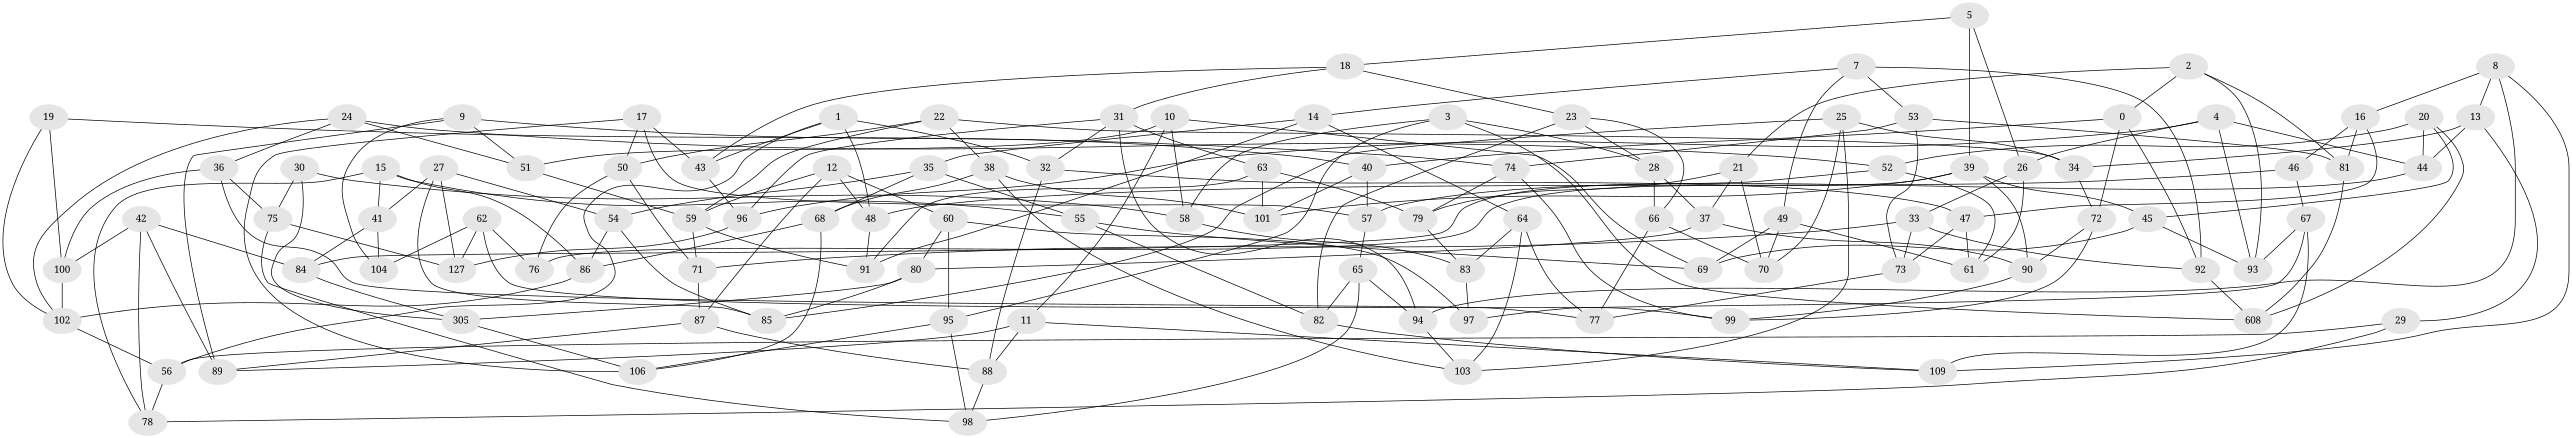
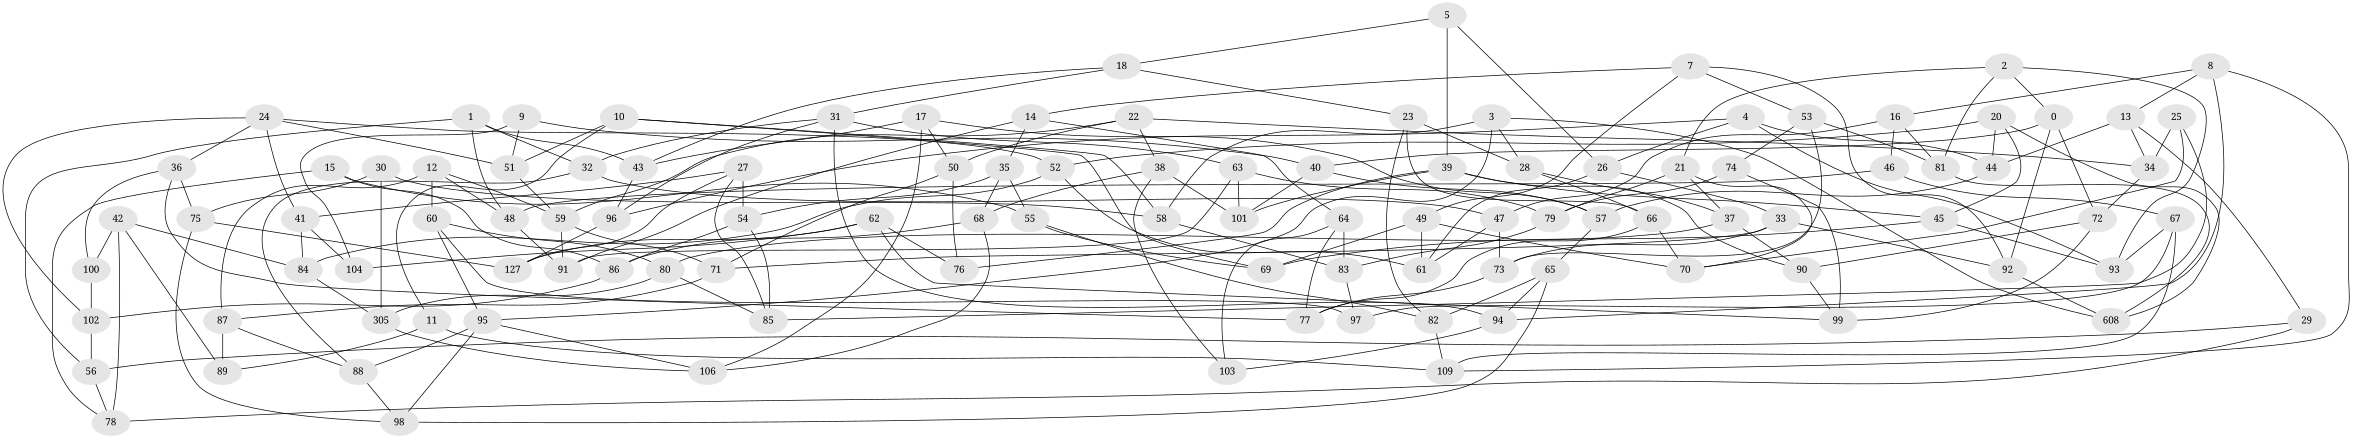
(49, 117) -> none
(215, 152) -> none
(379, 194) -> (277, 170)
(1760, 333) -> none
(1007, 346) -> (410, 352)
